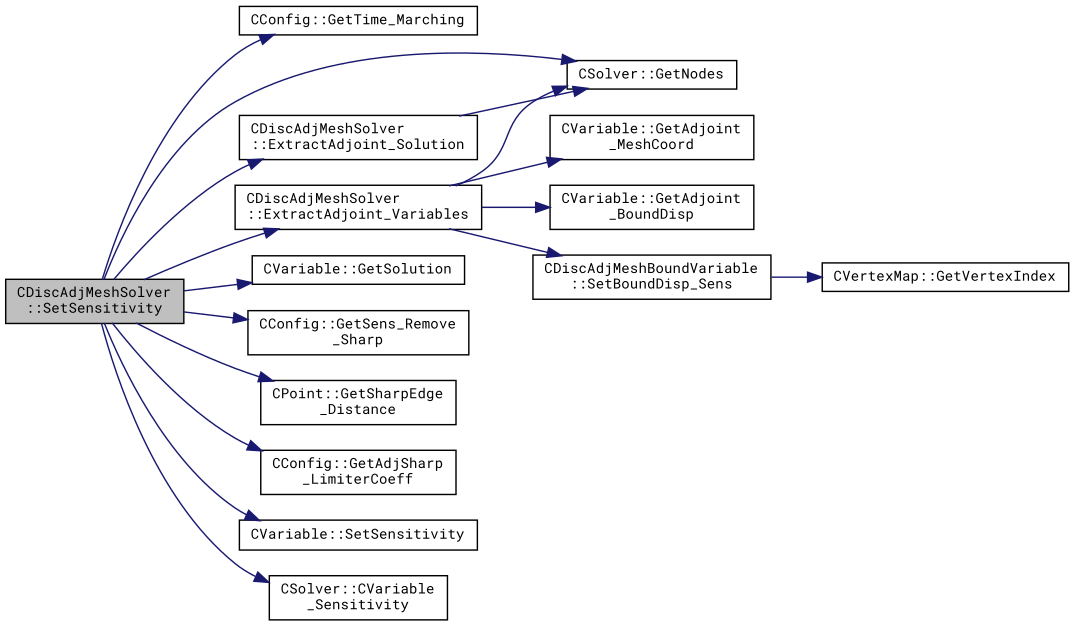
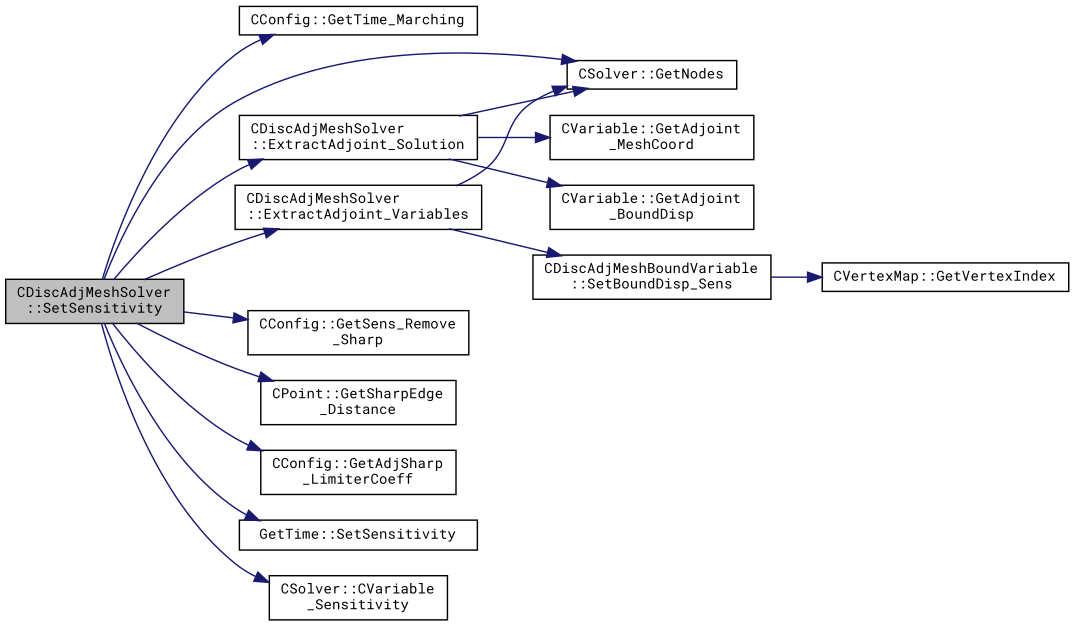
(498, 174) -> (496, 138)
(509, 207) -> (498, 171)
(358, 270) -> none
(358, 535) -> (358, 535)
